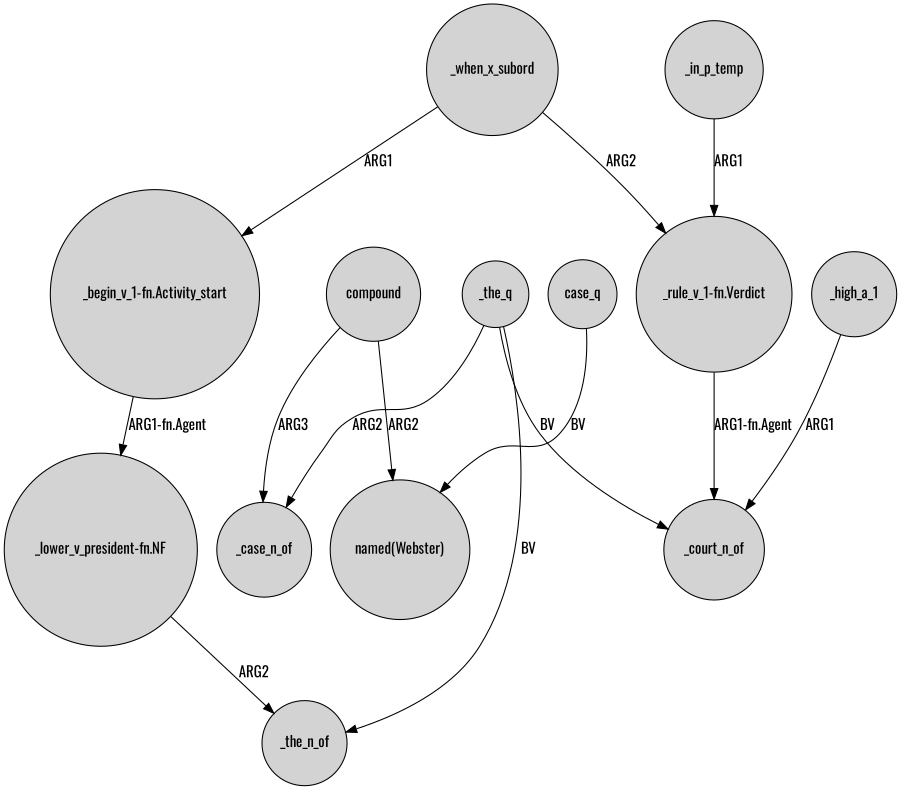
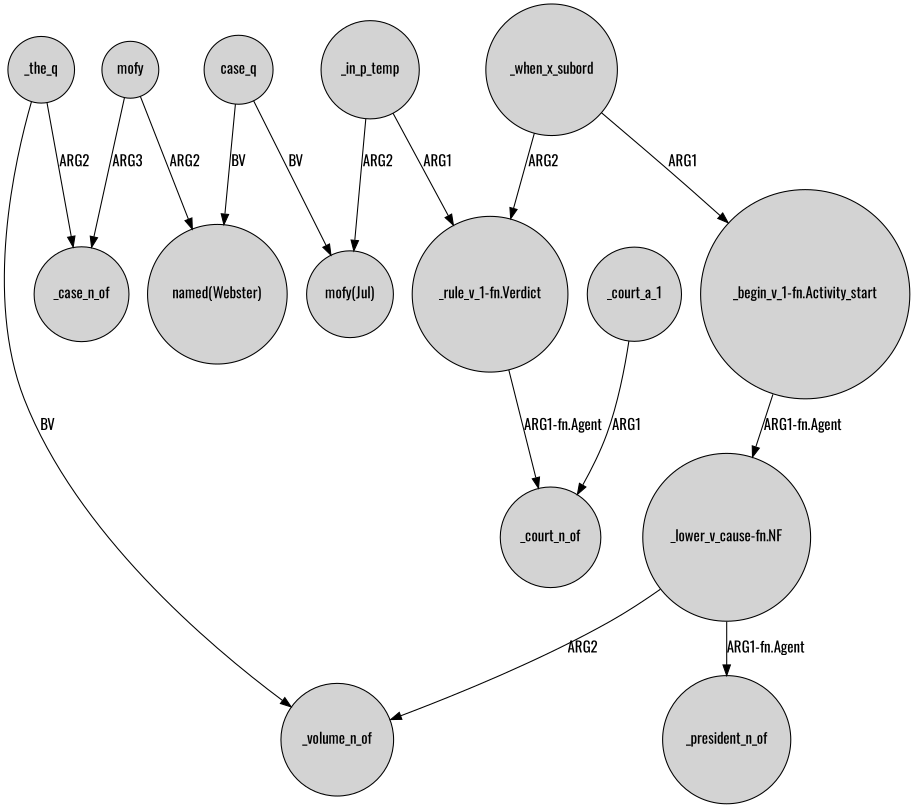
none -> (350, 294)
(374, 294) -> (130, 70)
(854, 294) -> (634, 294)
(556, 452) -> none
(101, 550) -> (727, 537)
none -> (727, 740)
(305, 743) -> (337, 740)
